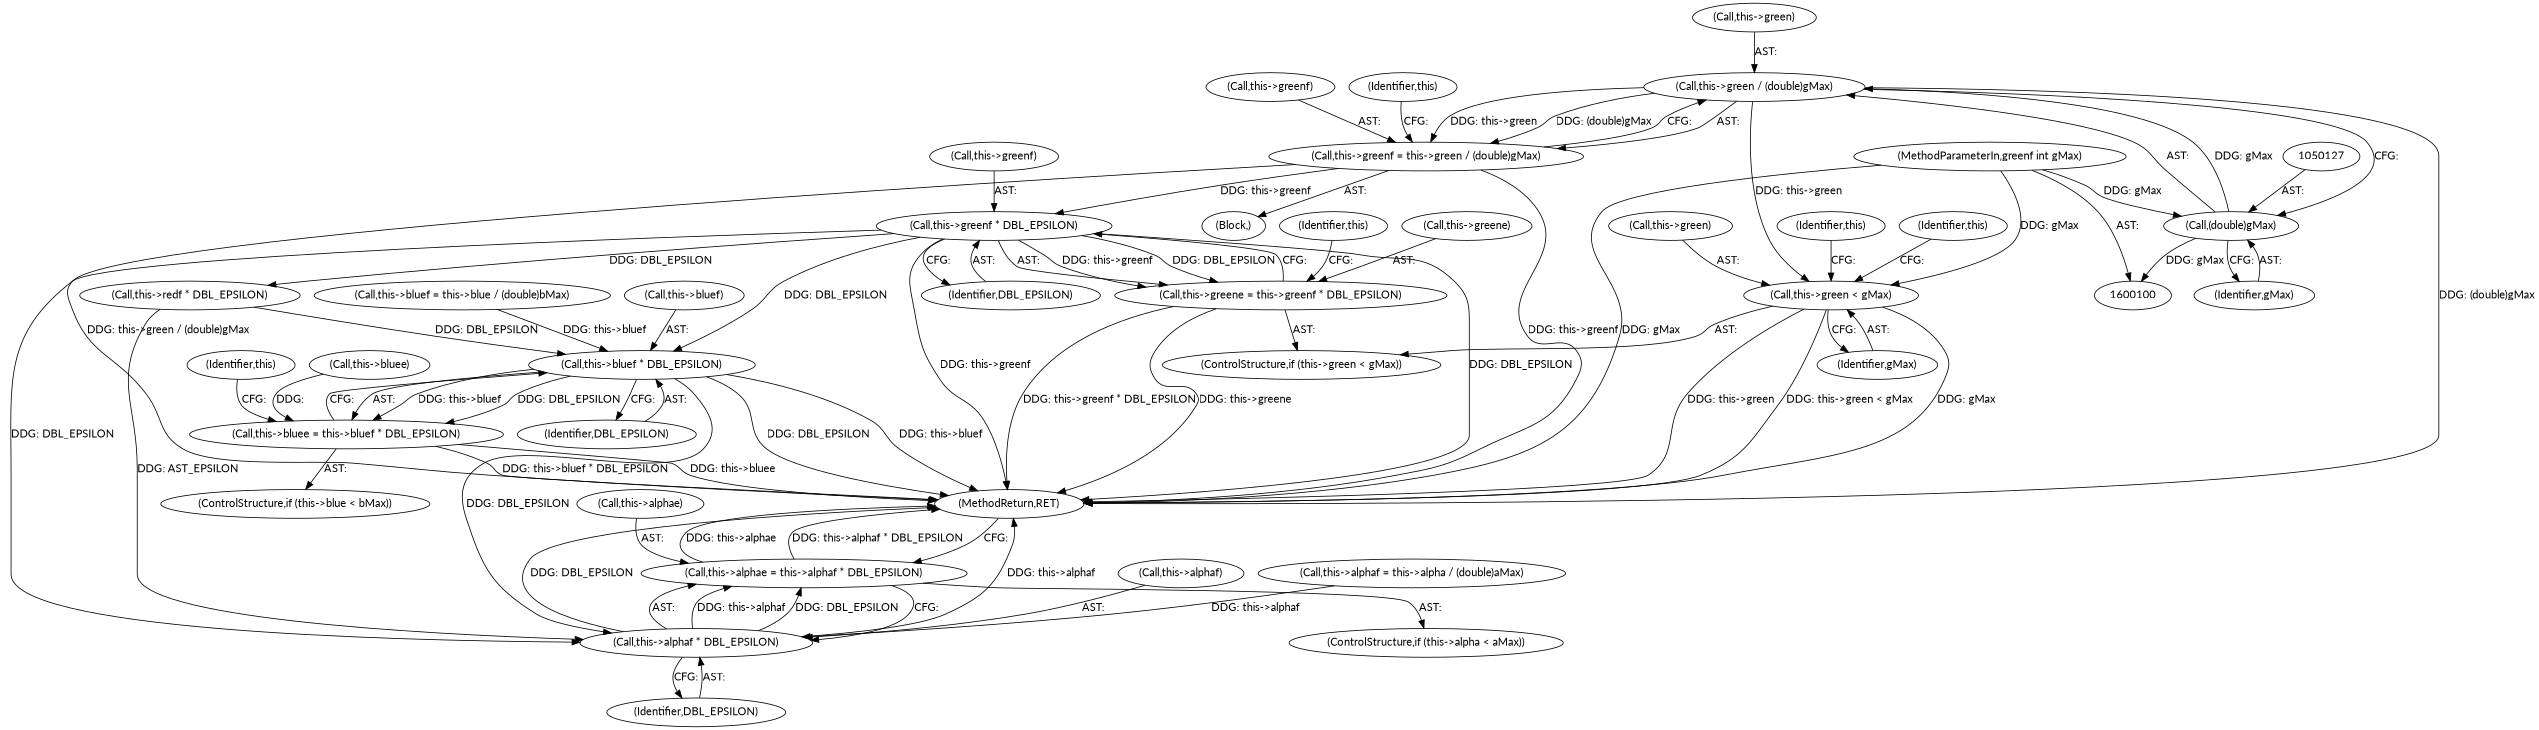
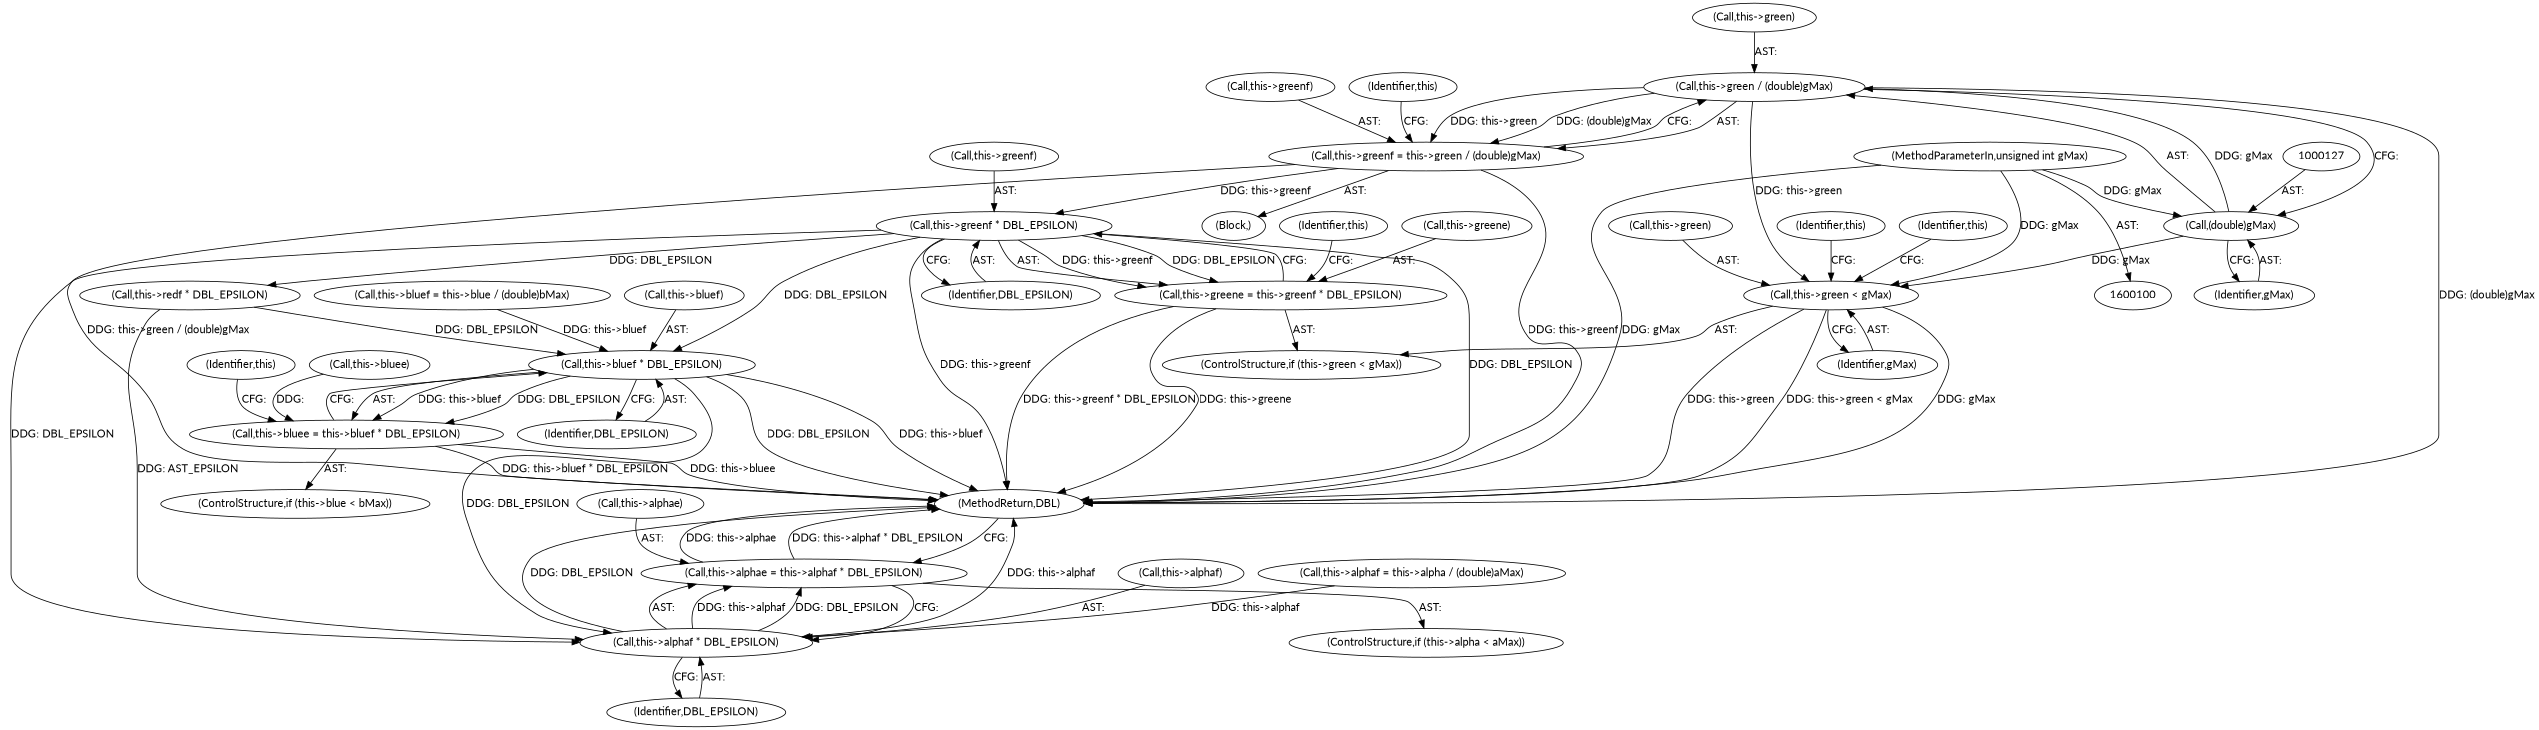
(1990, 157) -> (1990, 157)
(2321, 157) -> (2321, 157)
(2168, 253) -> (2046, 265)
(1009, 504) -> (1009, 504)
